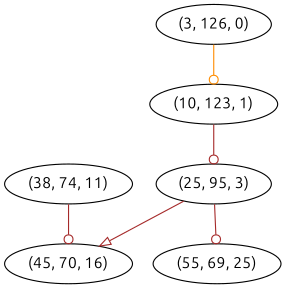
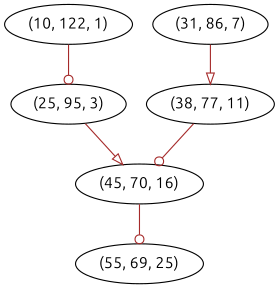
none -> (210, 24)
(214, 24) -> none
(214, 104) -> (69, 24)
(69, 184) -> (210, 104)
(215, 220) -> (139, 220)
